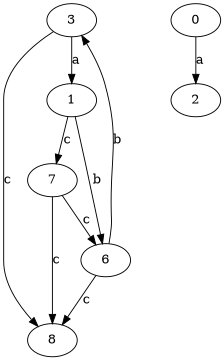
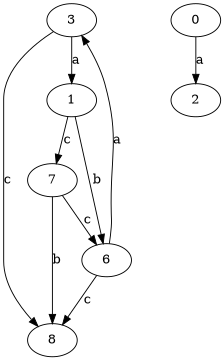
(118, 140) -> (117, 140)
(56, 260) -> (57, 260)
